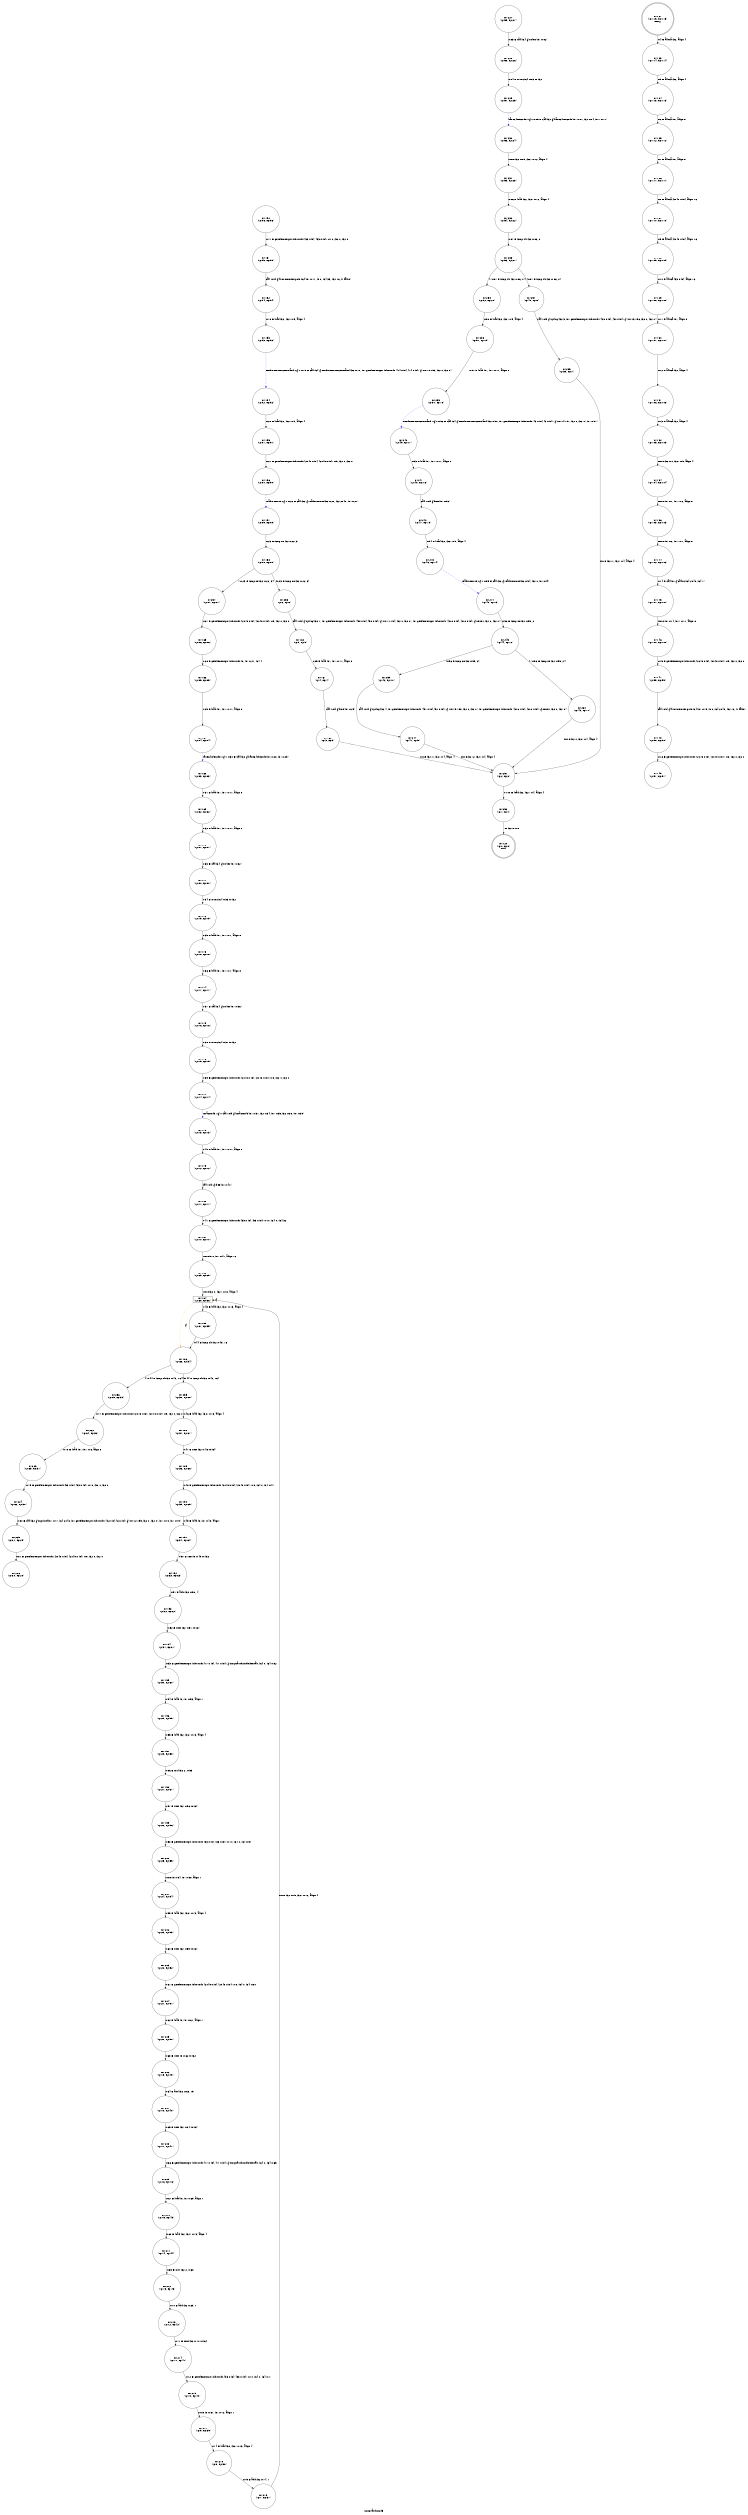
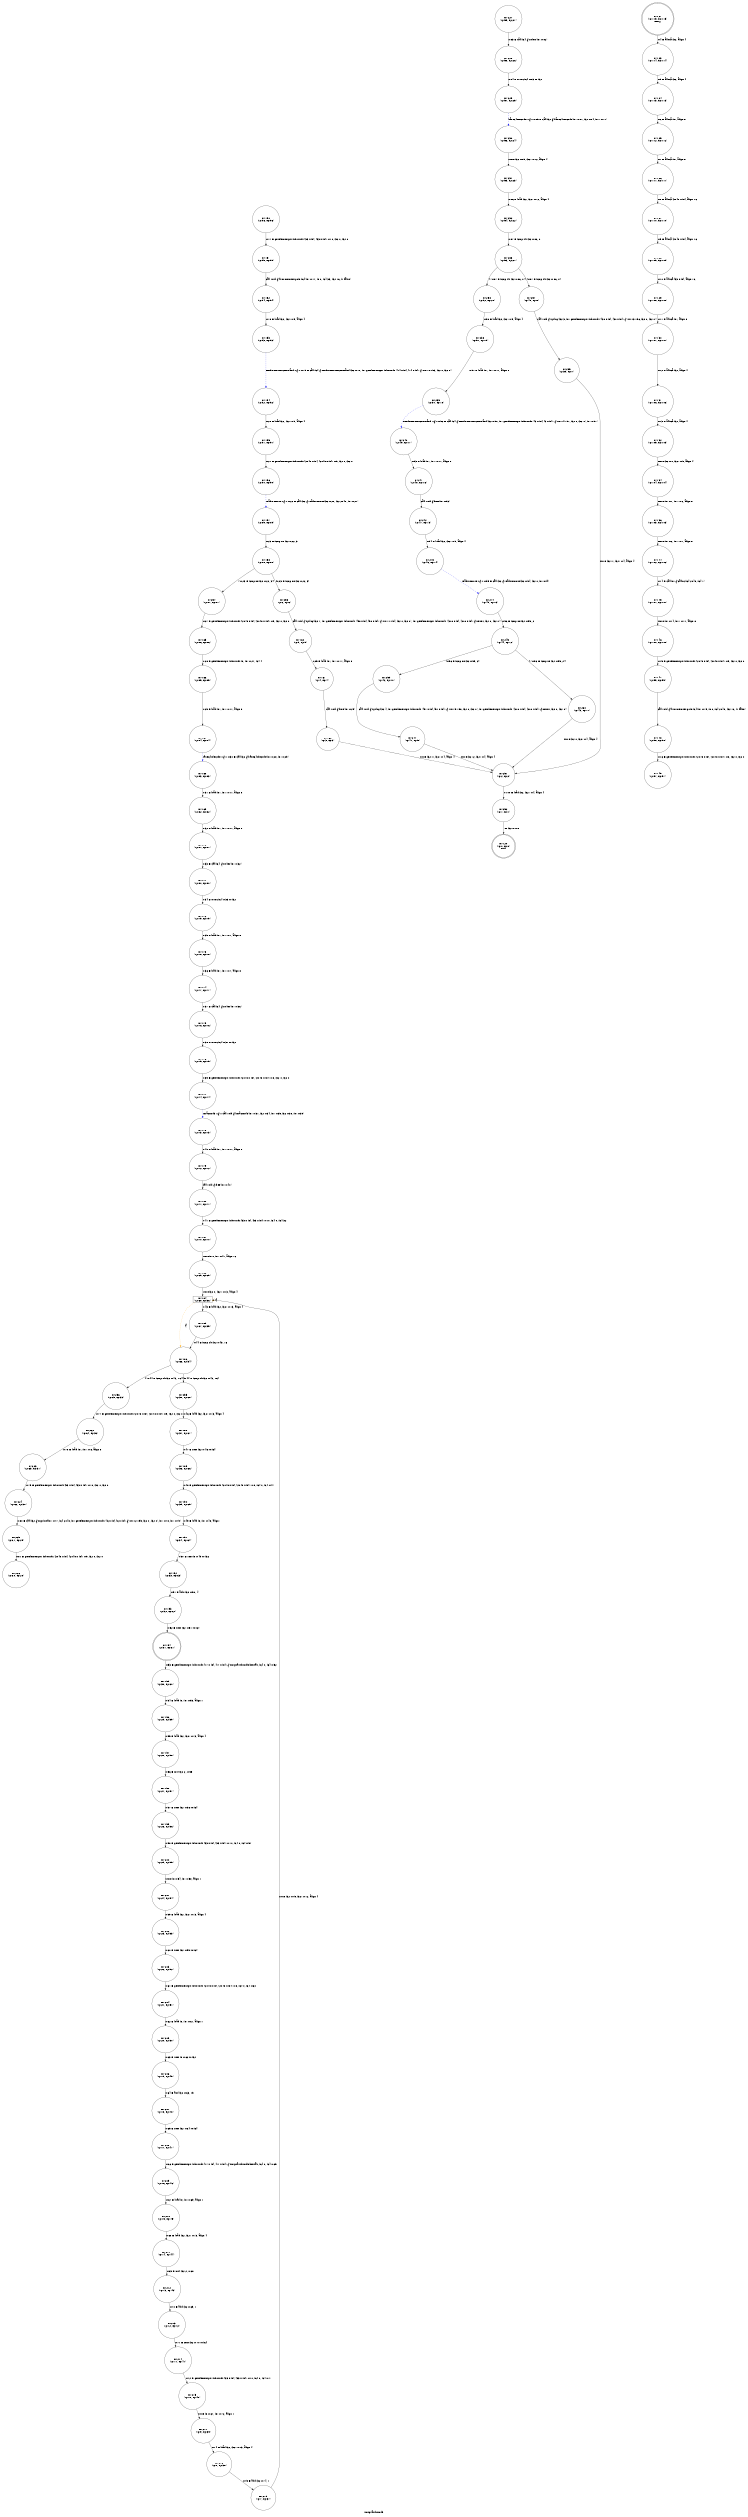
(167, 1646) -> (167, 1646)
